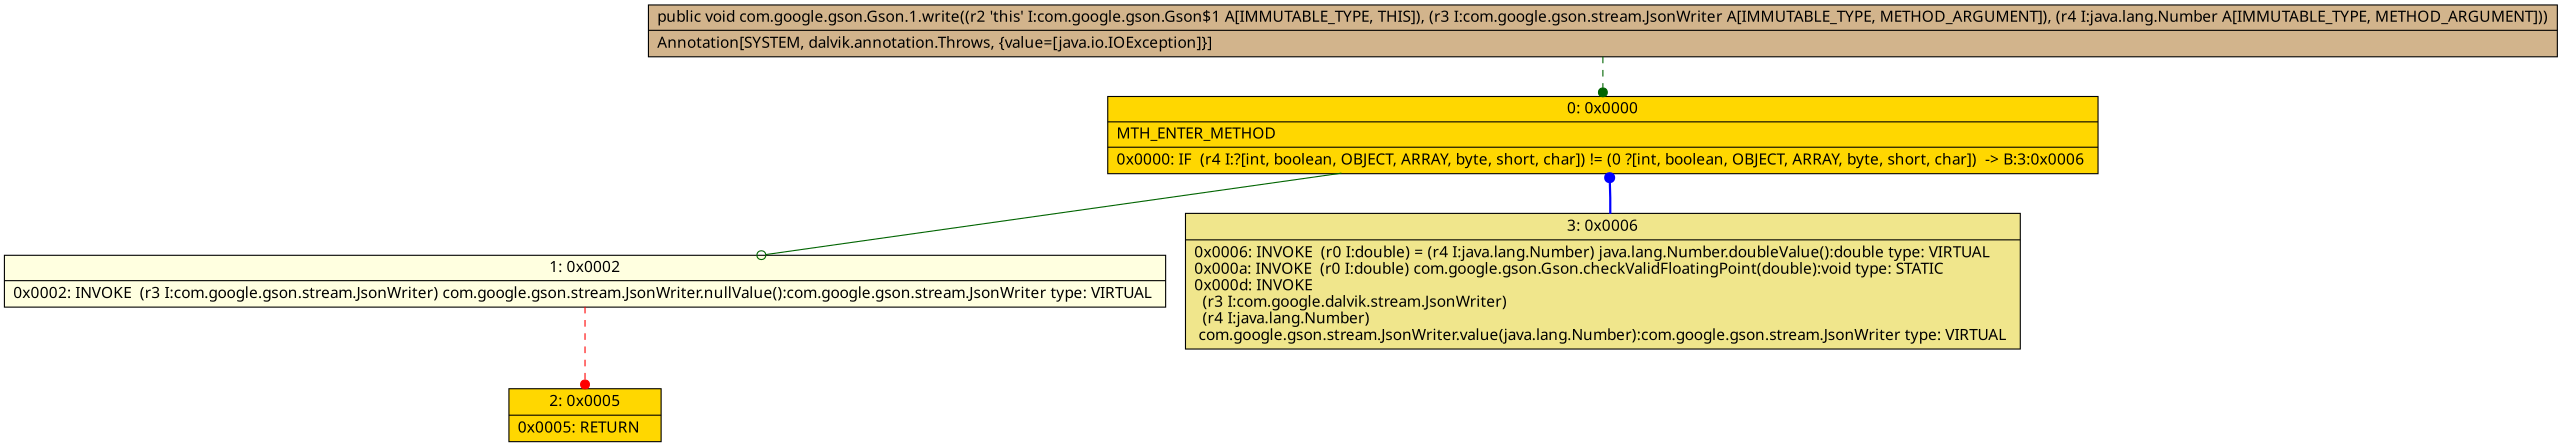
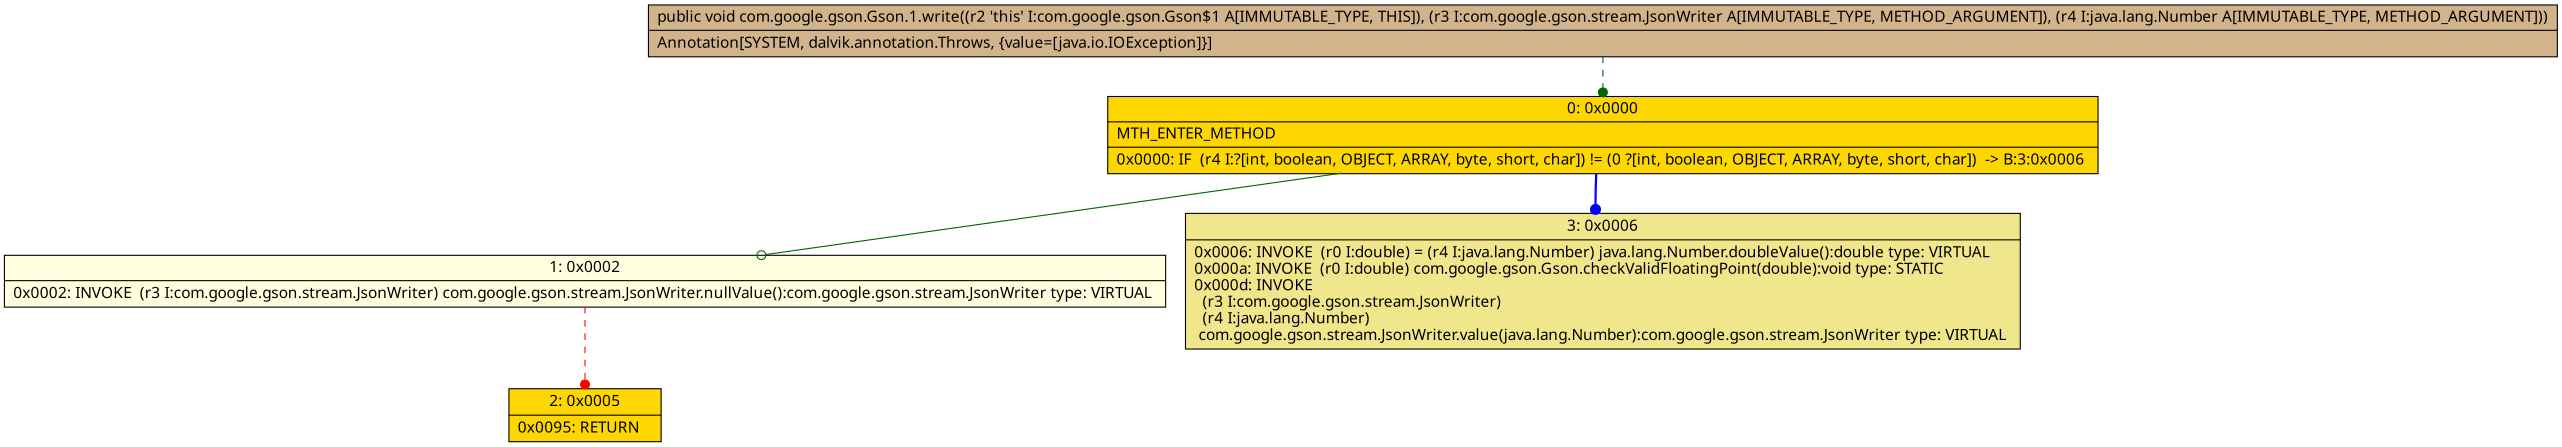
(1610, 198) -> (1596, 189)
(1351, 302) -> (1348, 302)
(585, 428) -> (585, 428)
